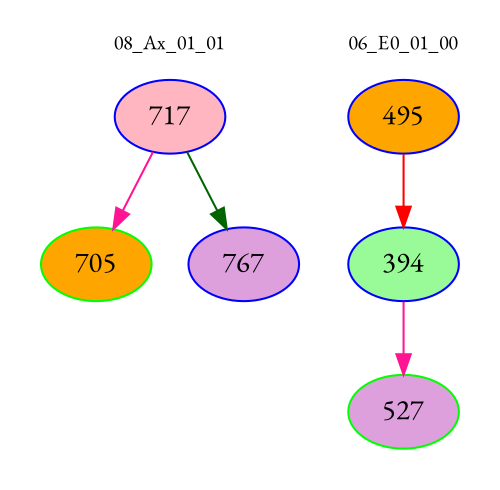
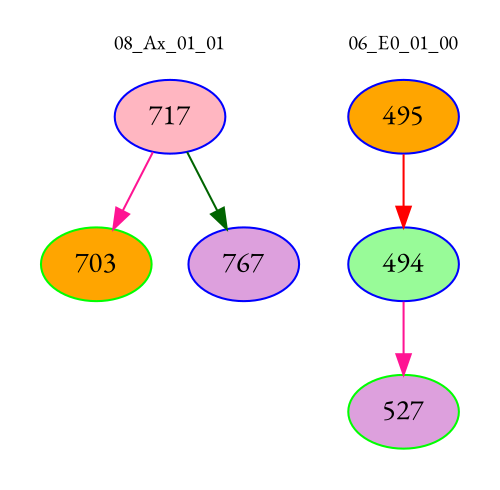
(96, 264) -> (96, 264)
(404, 264) -> (404, 264)
